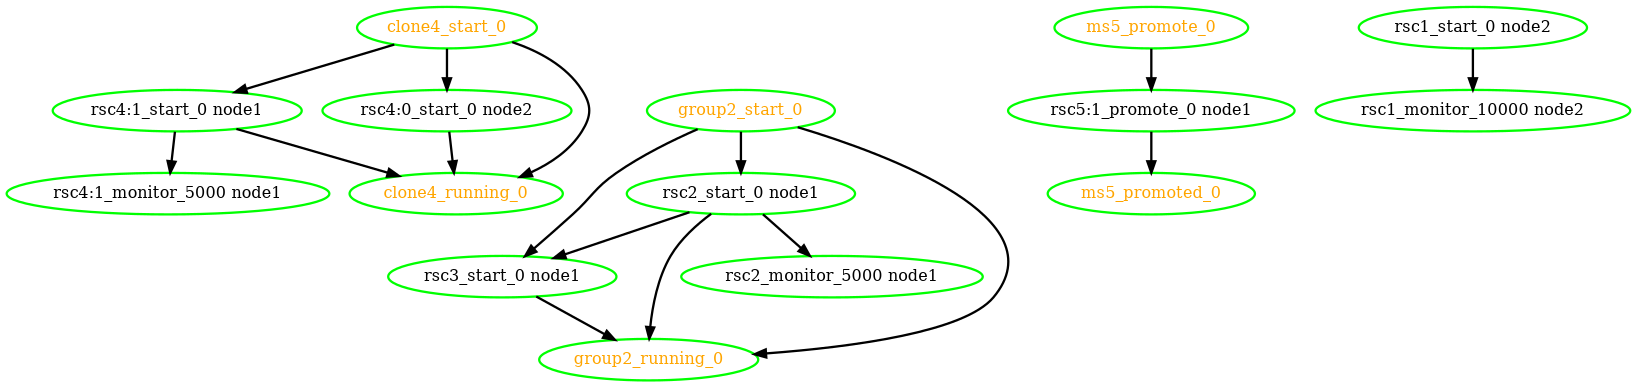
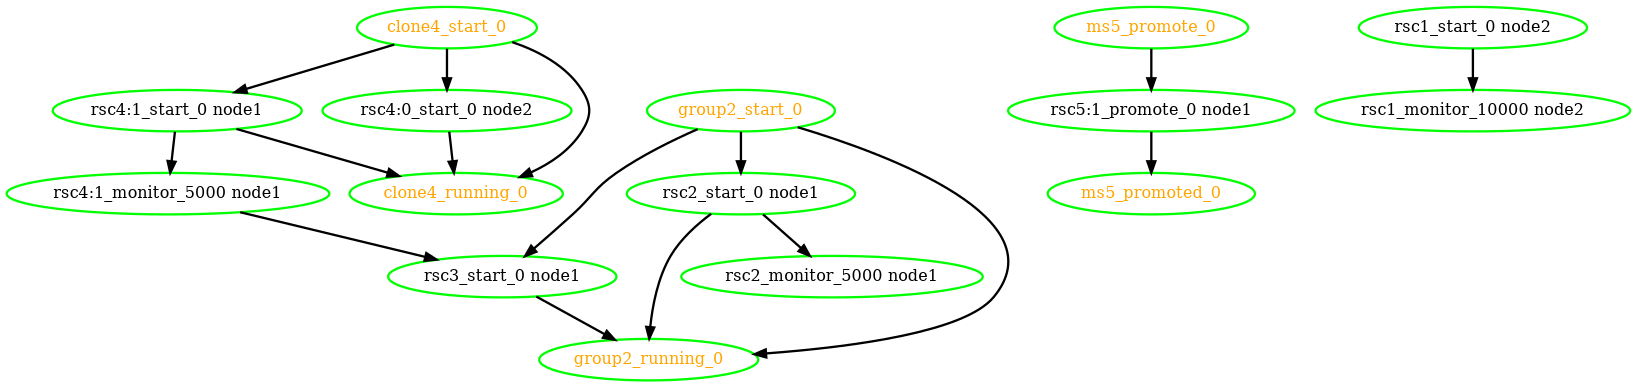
(627, 233) -> (333, 235)
